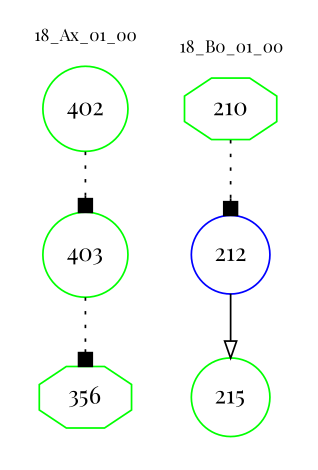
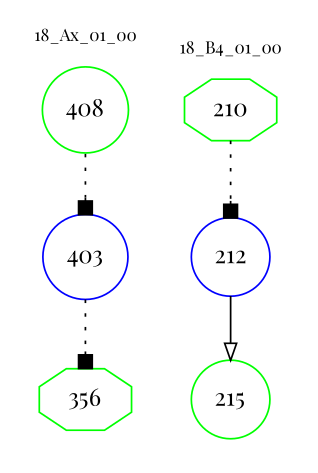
(231, 48) -> (231, 49)
(85, 109) -> (85, 110)
(85, 255) -> (85, 257)
